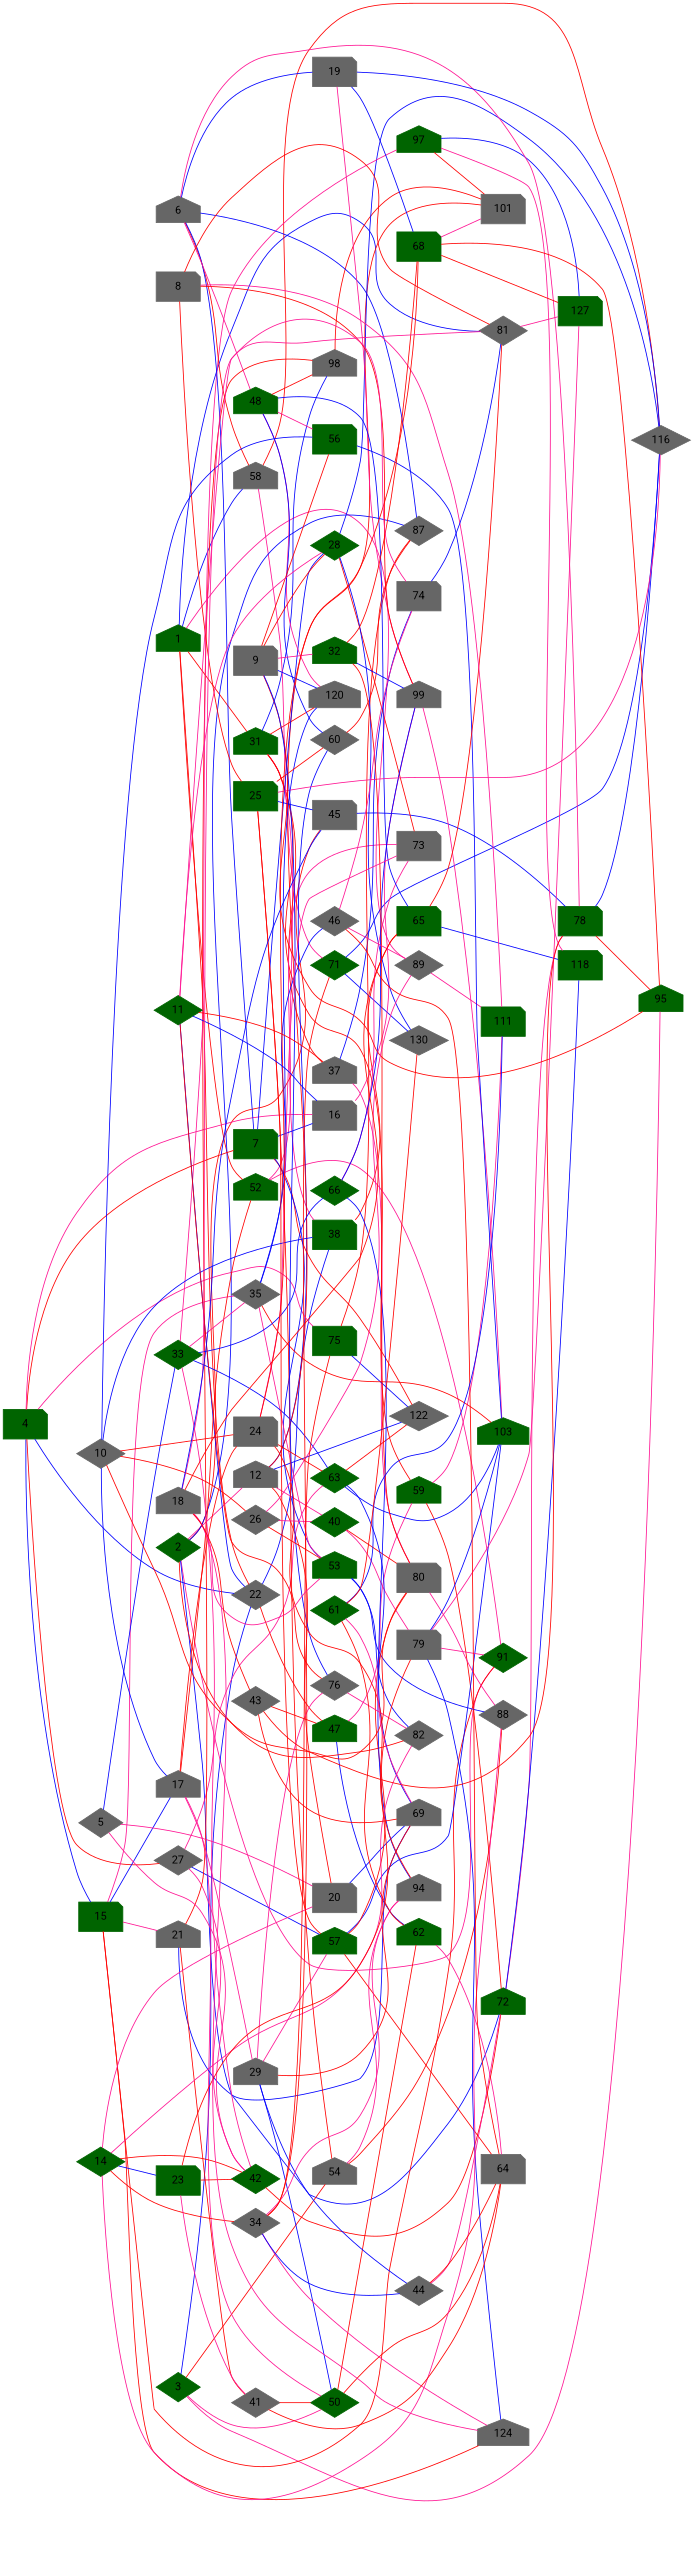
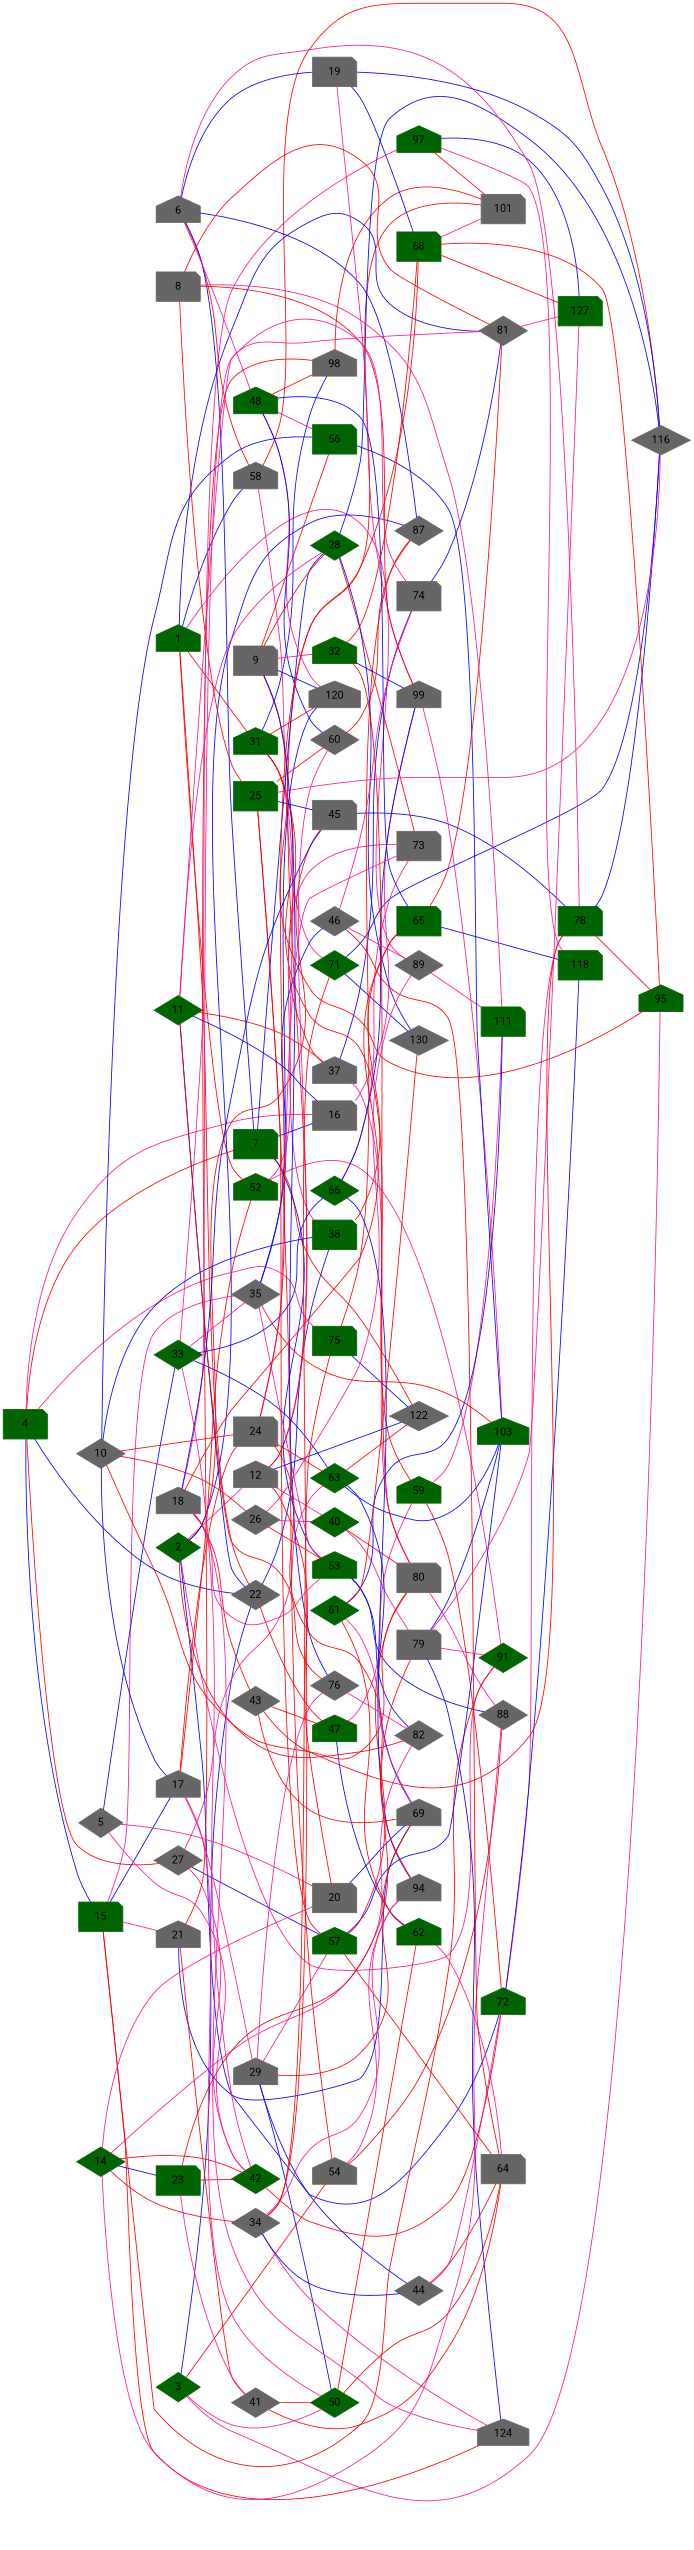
(303, 1110) -> (303, 1110)
